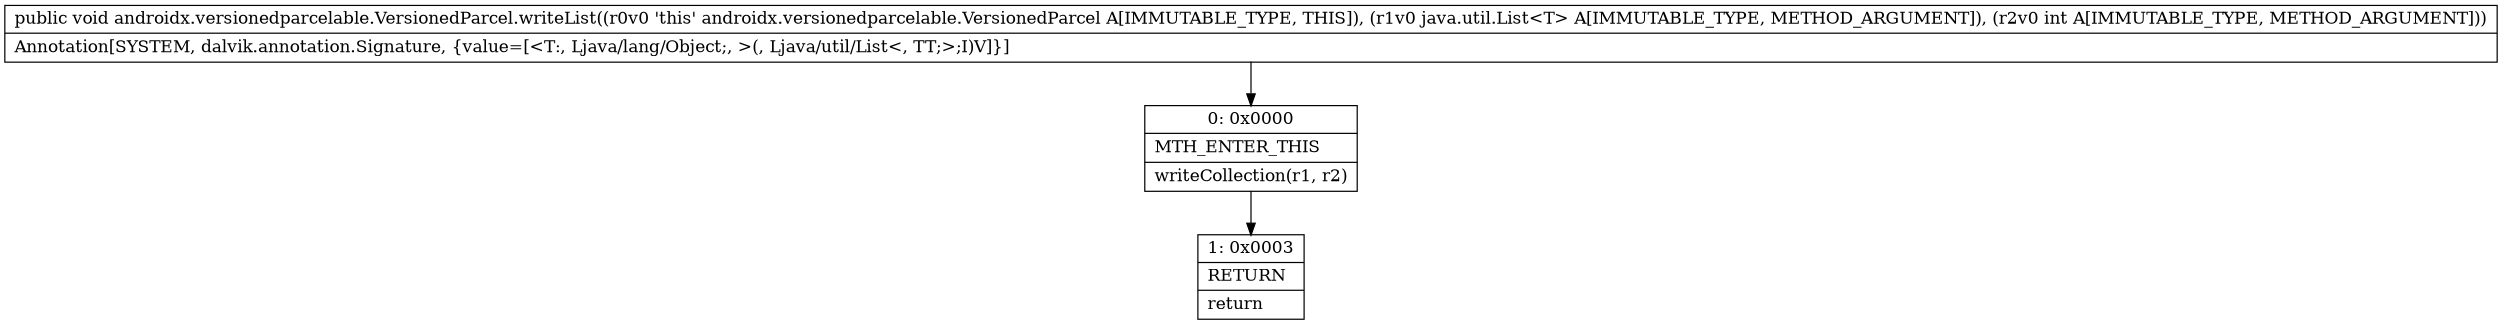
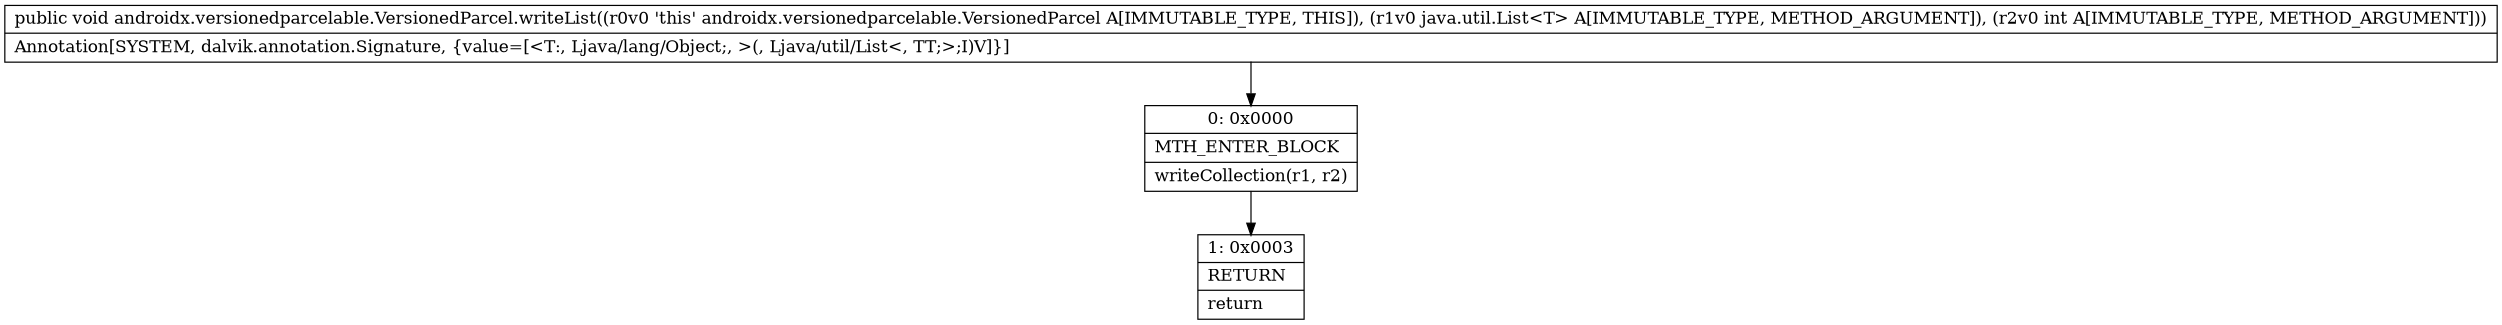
(1238, 147) -> (1247, 147)
